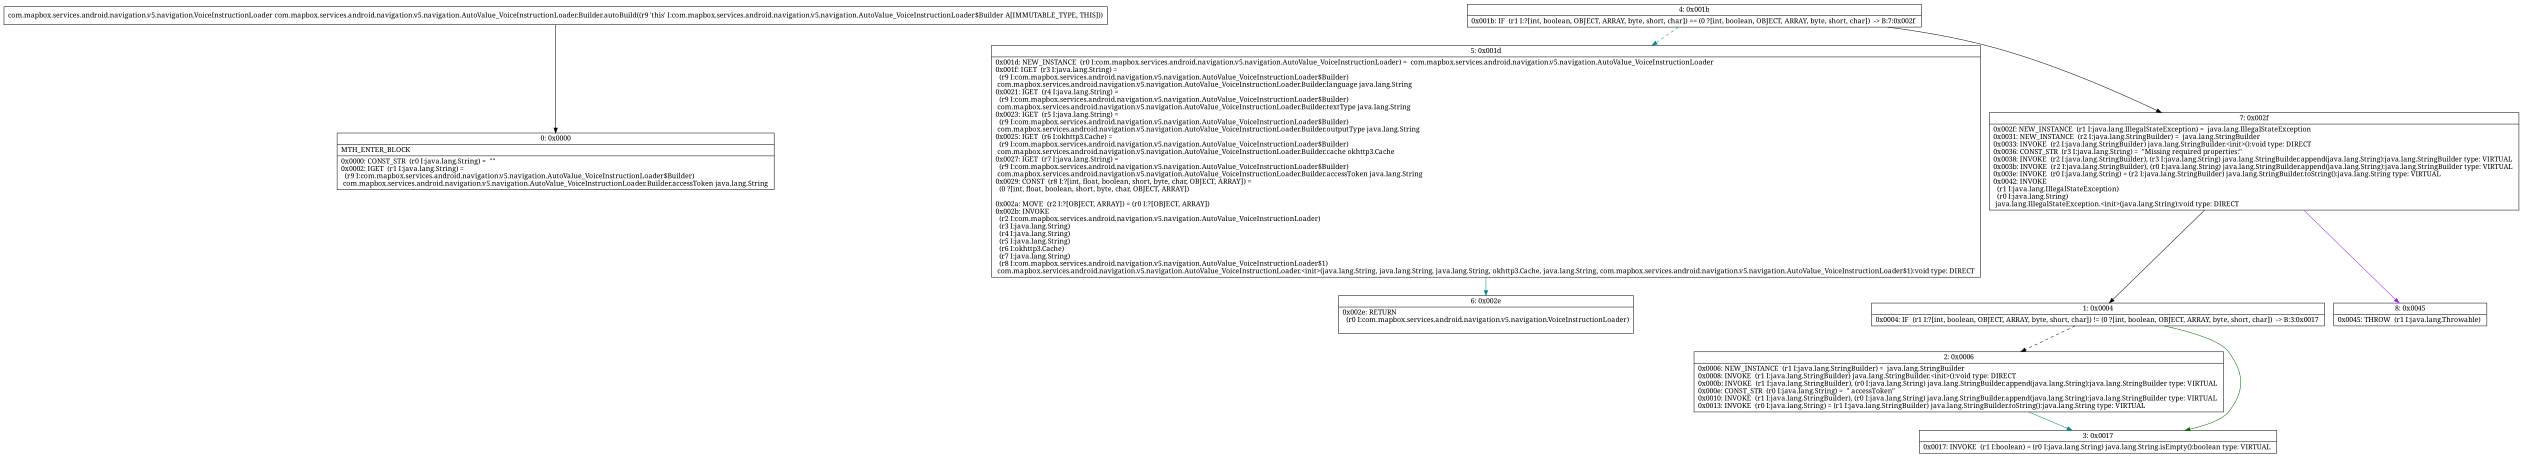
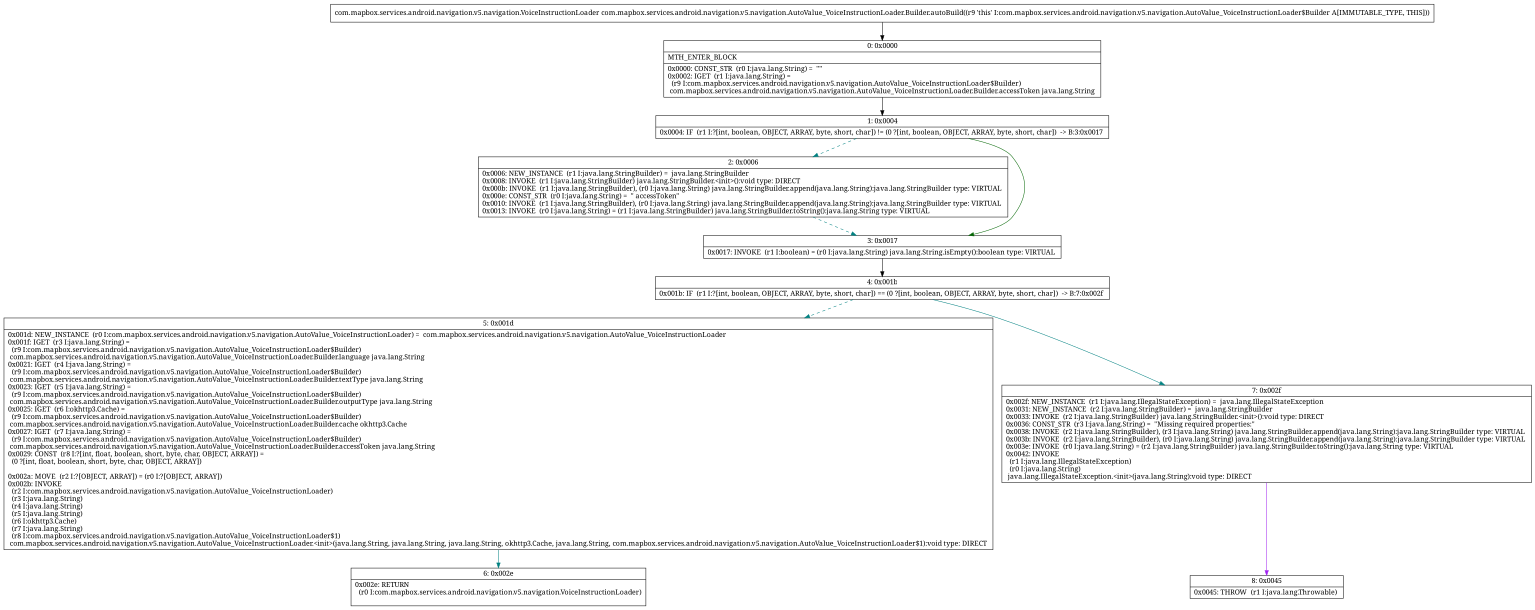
(2026, 57) -> (1048, 336)
(2159, 255) -> (882, 104)
none -> (882, 265)
(2050, 338) -> (837, 147)
(2048, 420) -> (832, 225)
